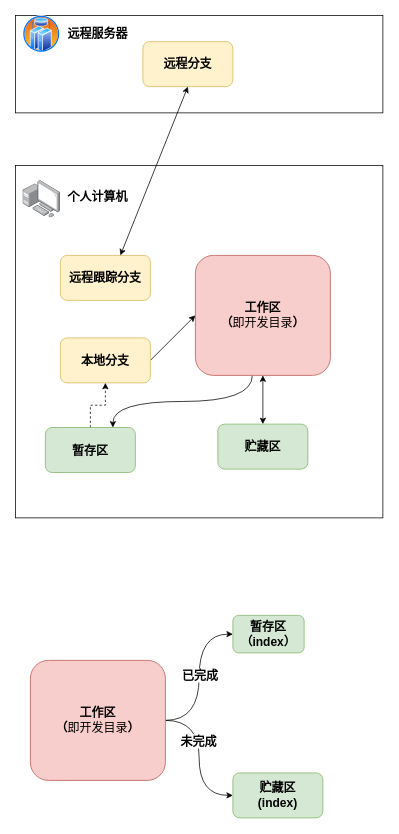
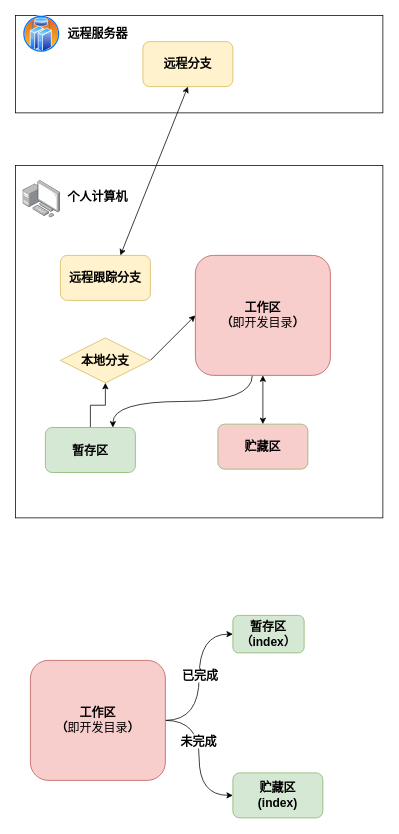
(105, 360) -> (105, 360)
(95, 405) -> (95, 405)
(263, 447) -> (263, 447)
